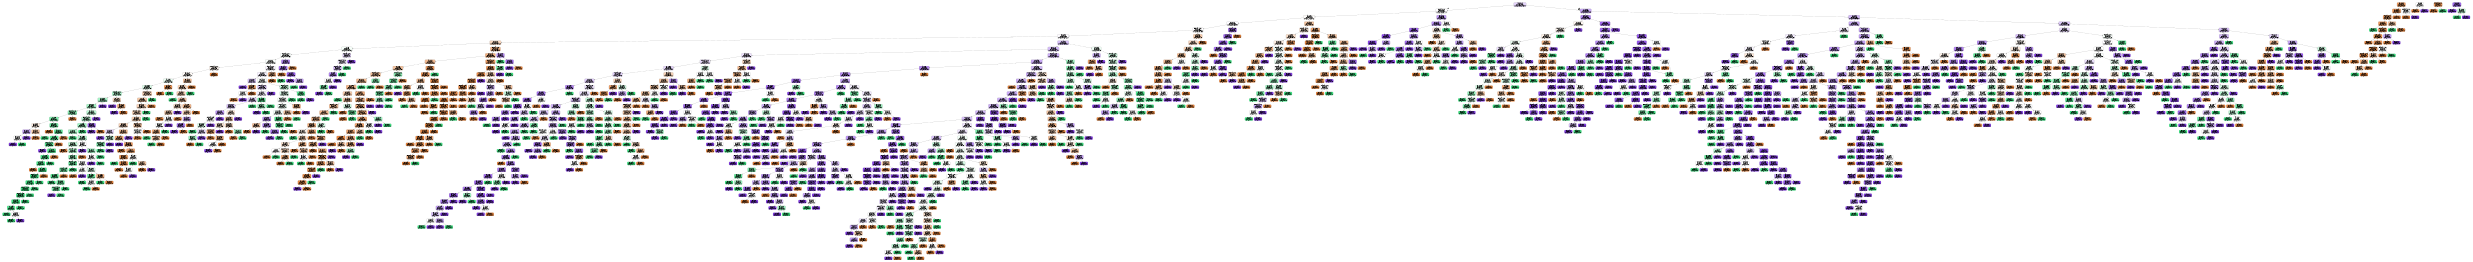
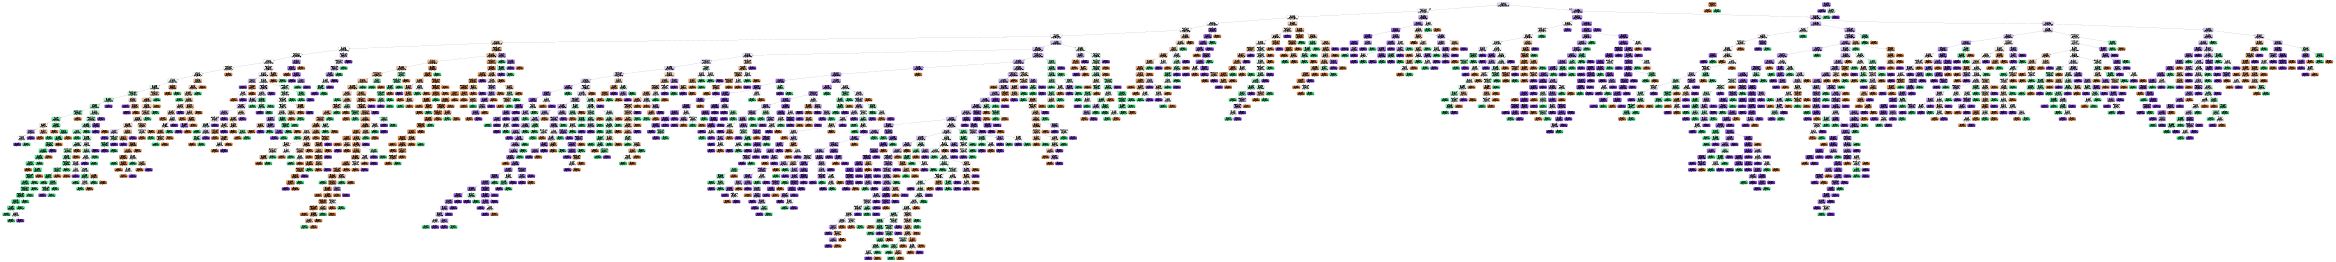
(187, 119) -> (191, 119)
none -> (356, 151)
